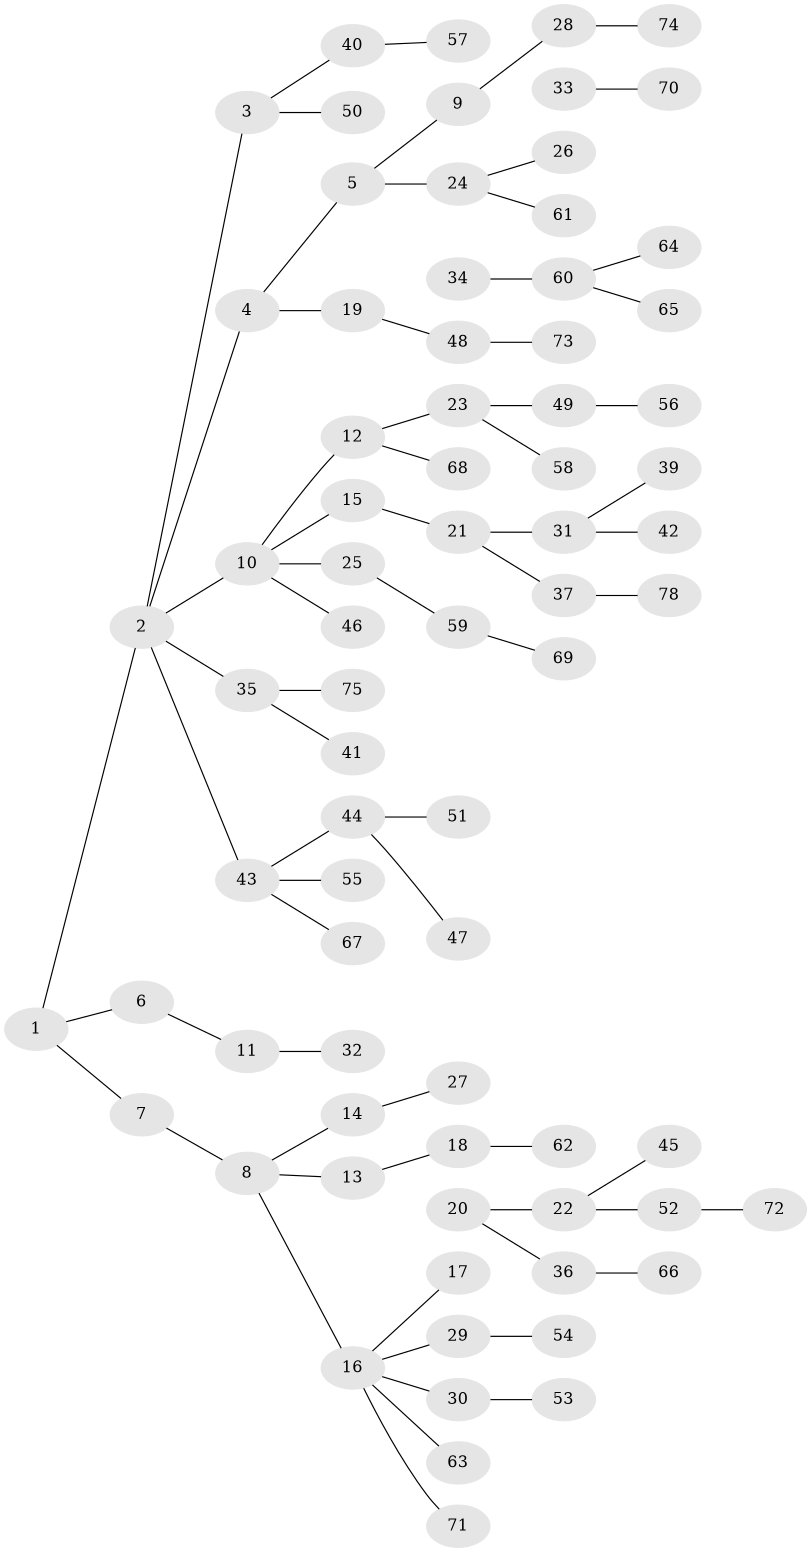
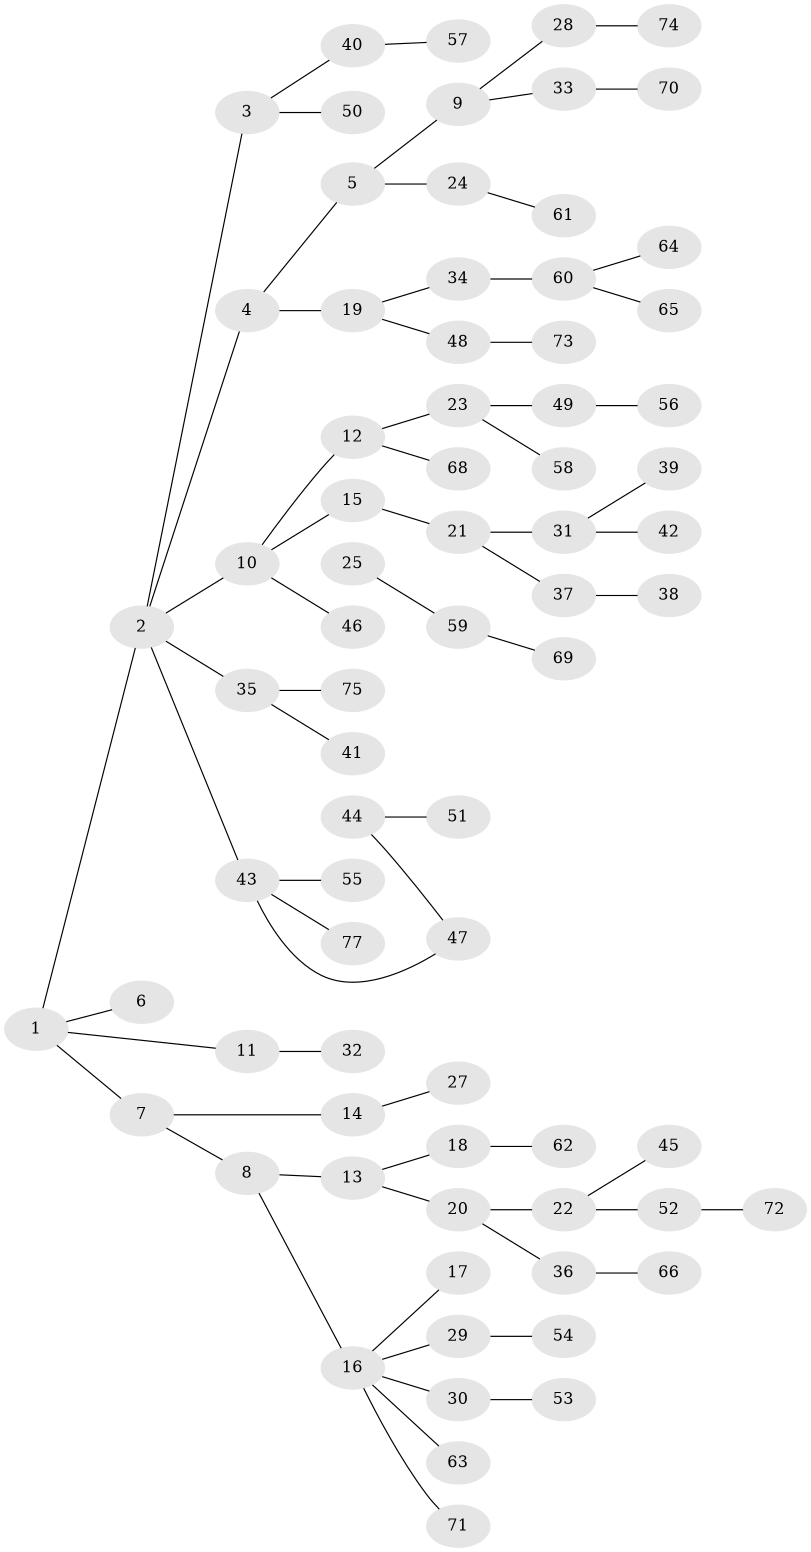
none -> (511, 97)
(564, 152) -> none
none -> (406, 295)
(300, 564) -> none
(669, 595) -> (669, 595)
(300, 849) -> (331, 979)
(353, 944) -> (353, 944)
(195, 1027) -> (142, 1040)
(300, 1144) -> (247, 1115)
none -> (406, 1194)
